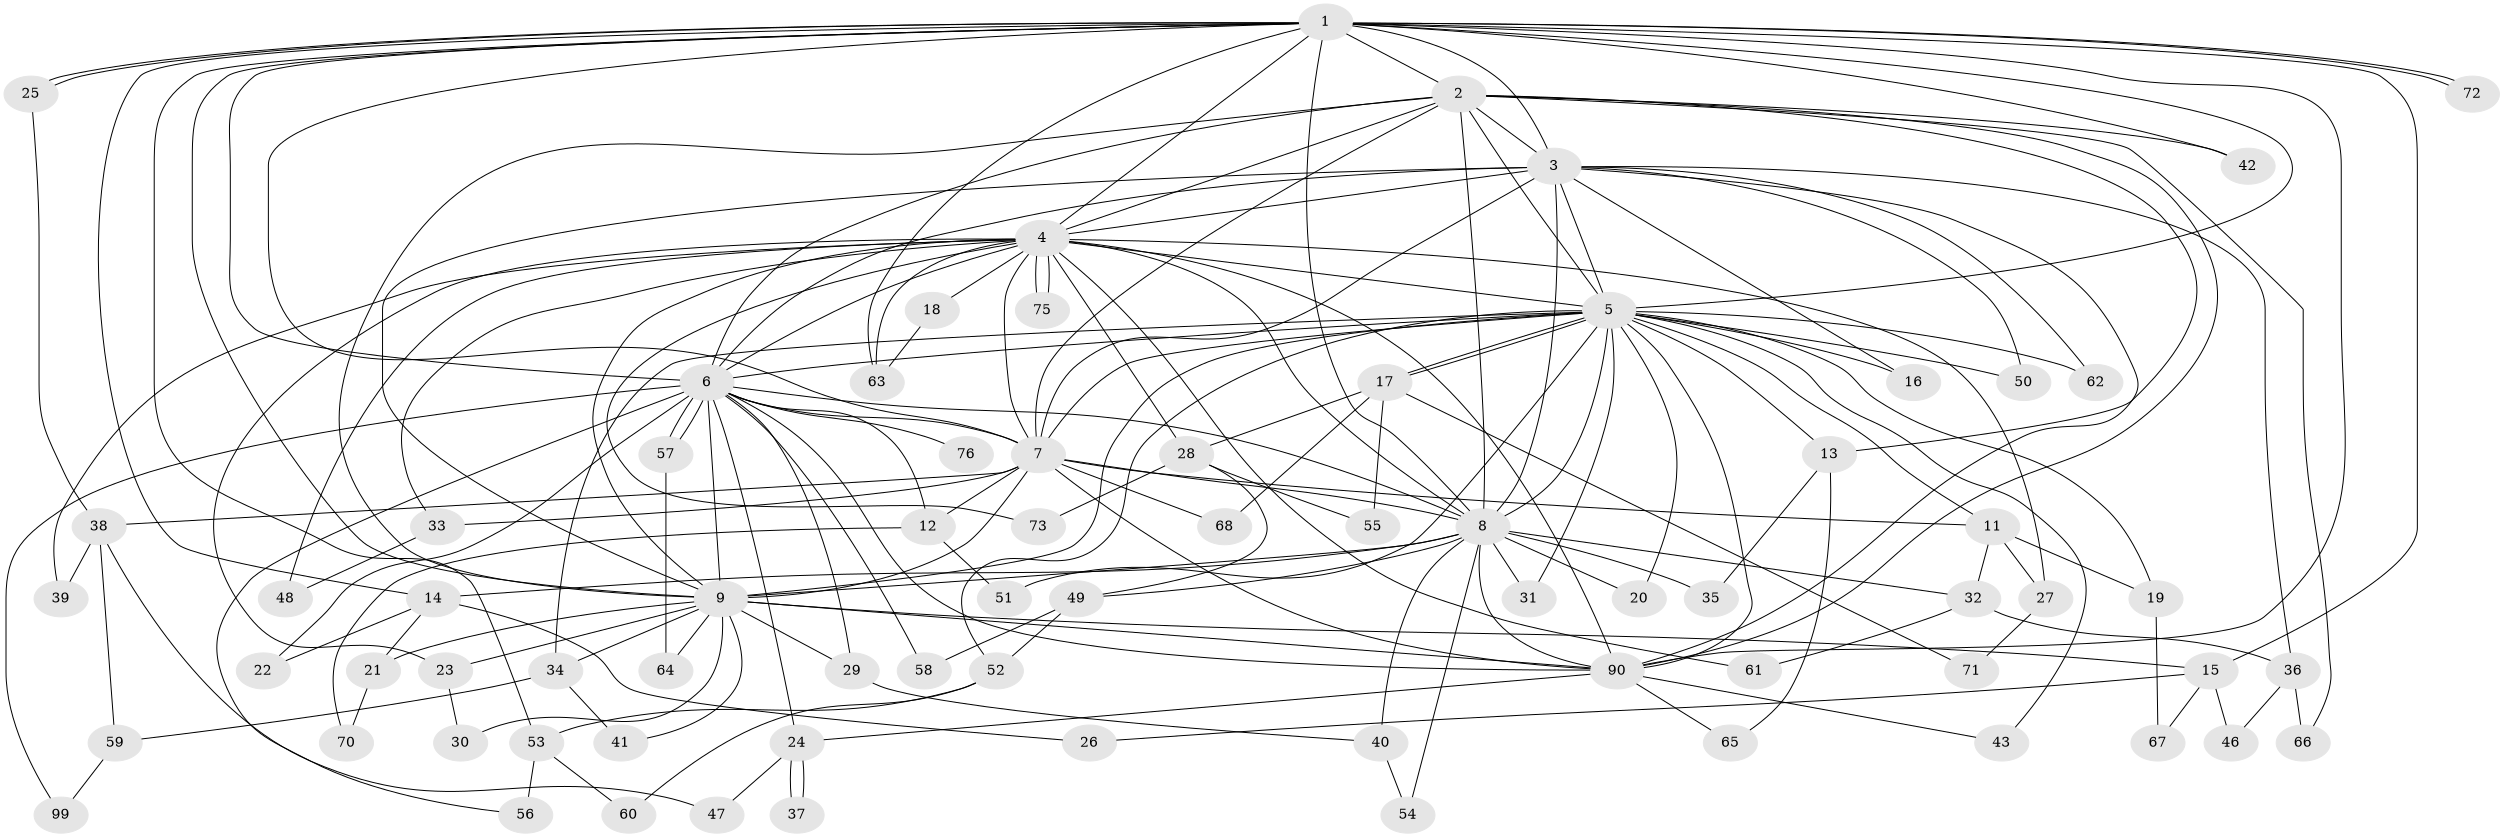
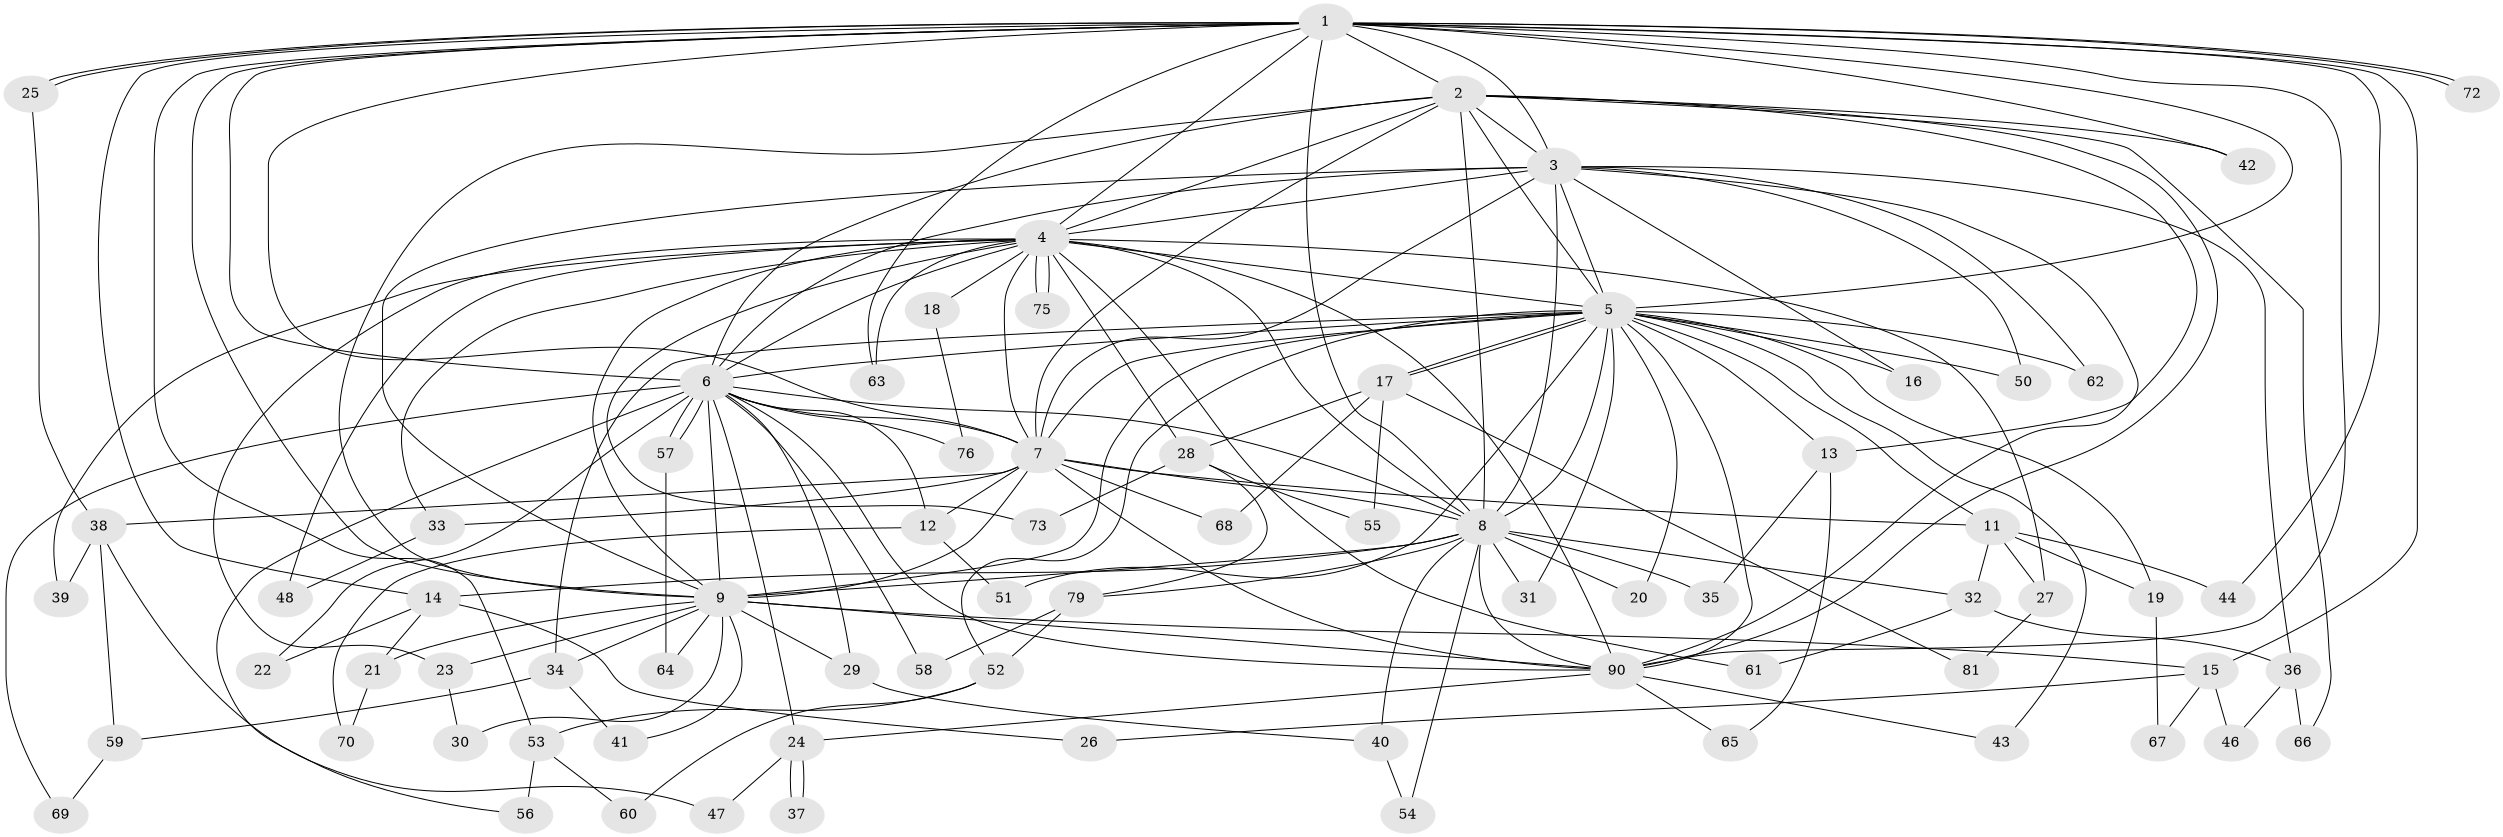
(905, 346) -> (949, 383)
(1076, 599) -> (1076, 599)
none -> (2228, 599)
(1972, 671) -> (1972, 671)
(61, 815) -> (61, 815)
